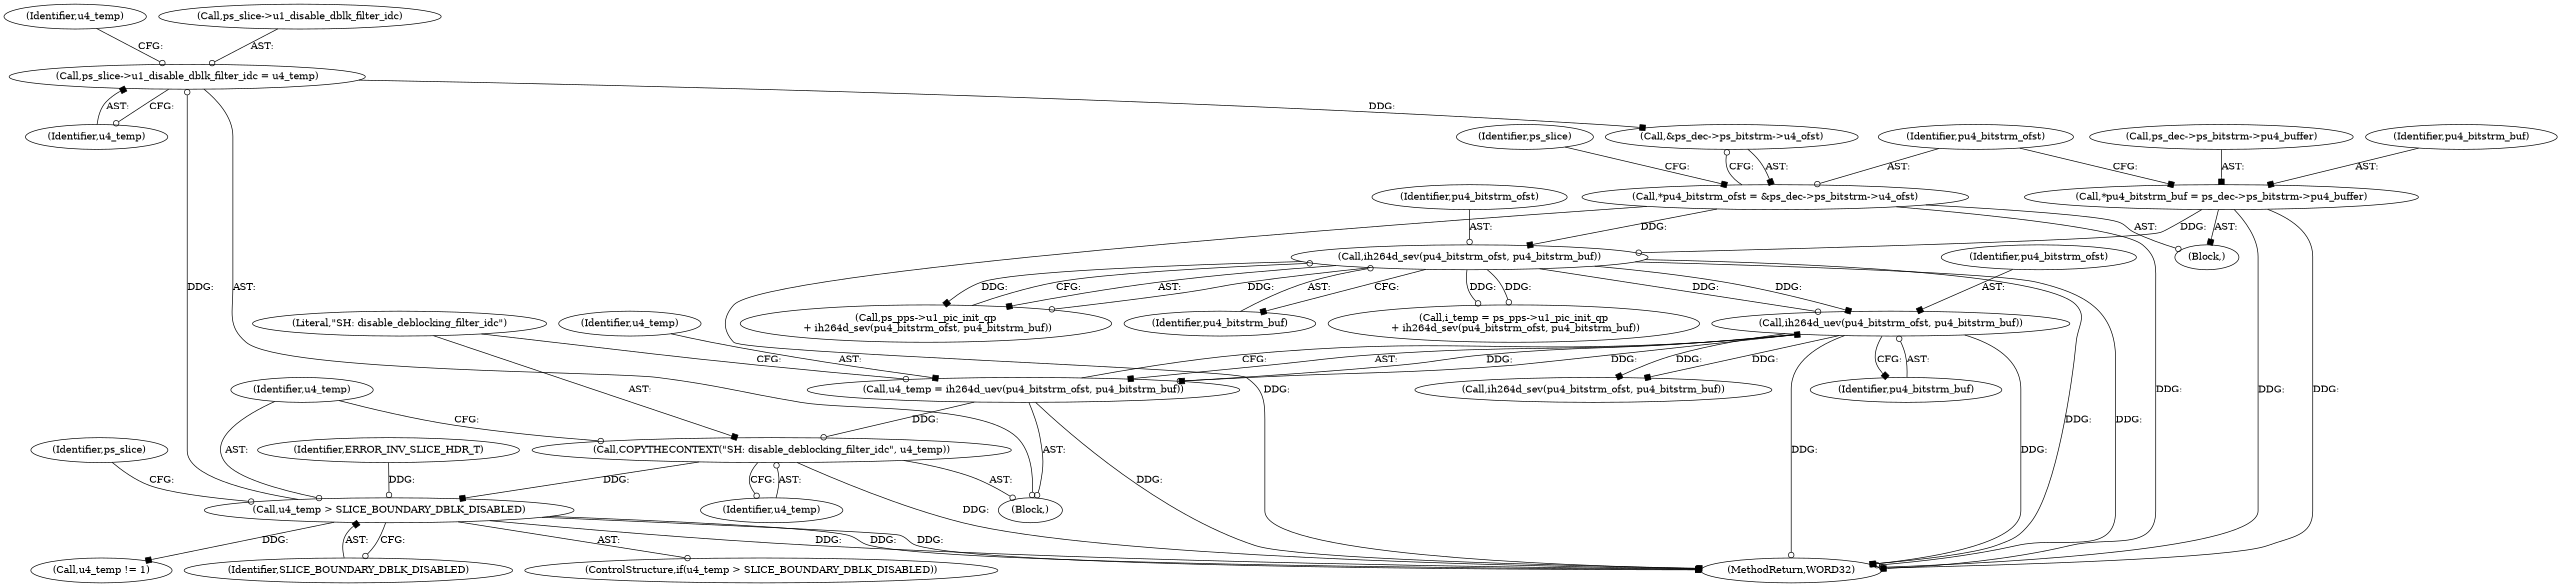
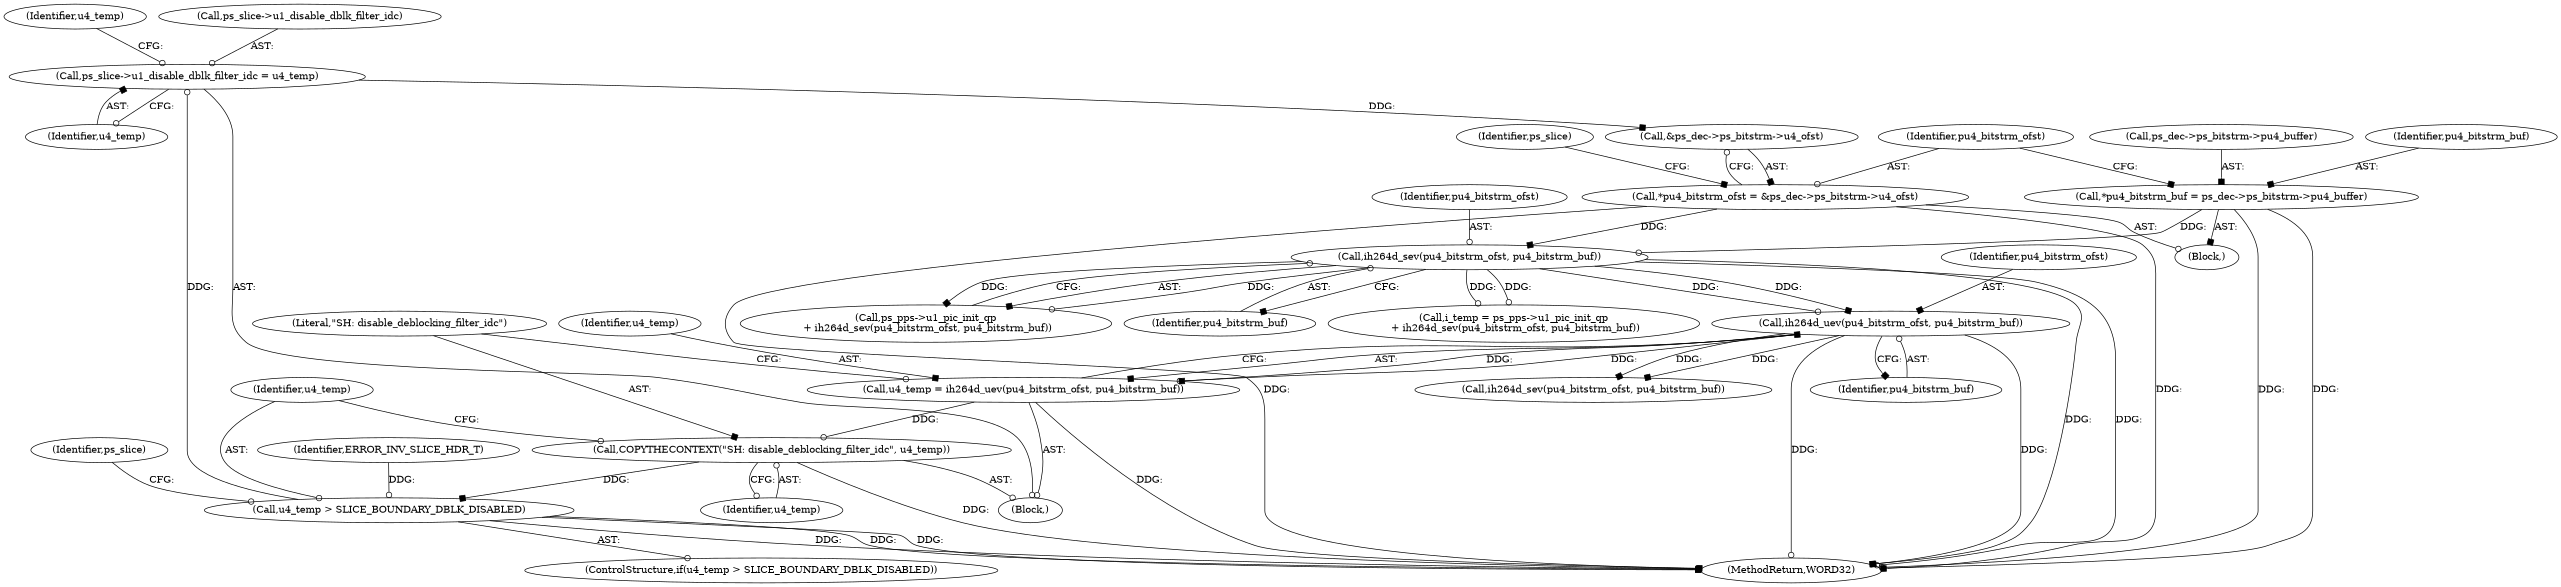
(101, 570) -> none
(348, 570) -> none
